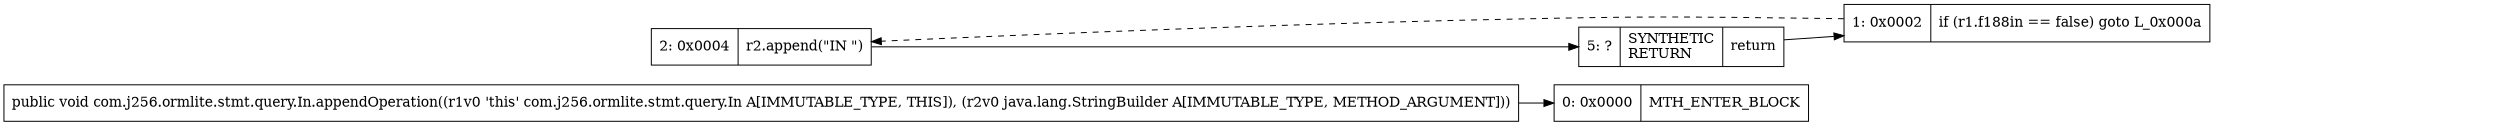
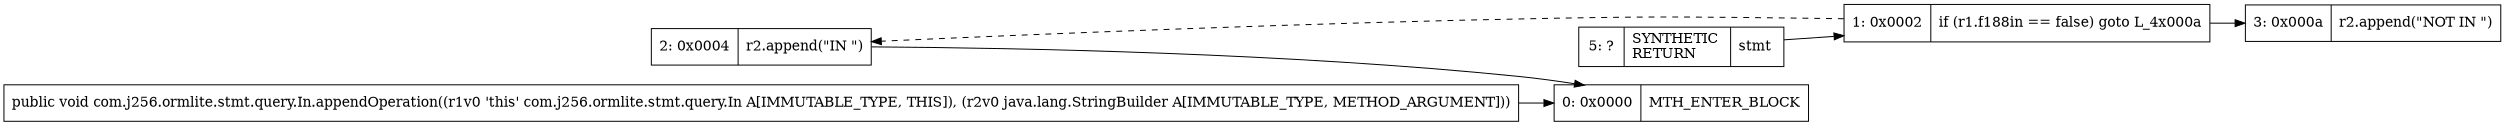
(2070, 23) -> (2070, 23)
none -> (2373, 23)
(1753, 46) -> (1755, 46)
(1220, 47) -> (1224, 56)
